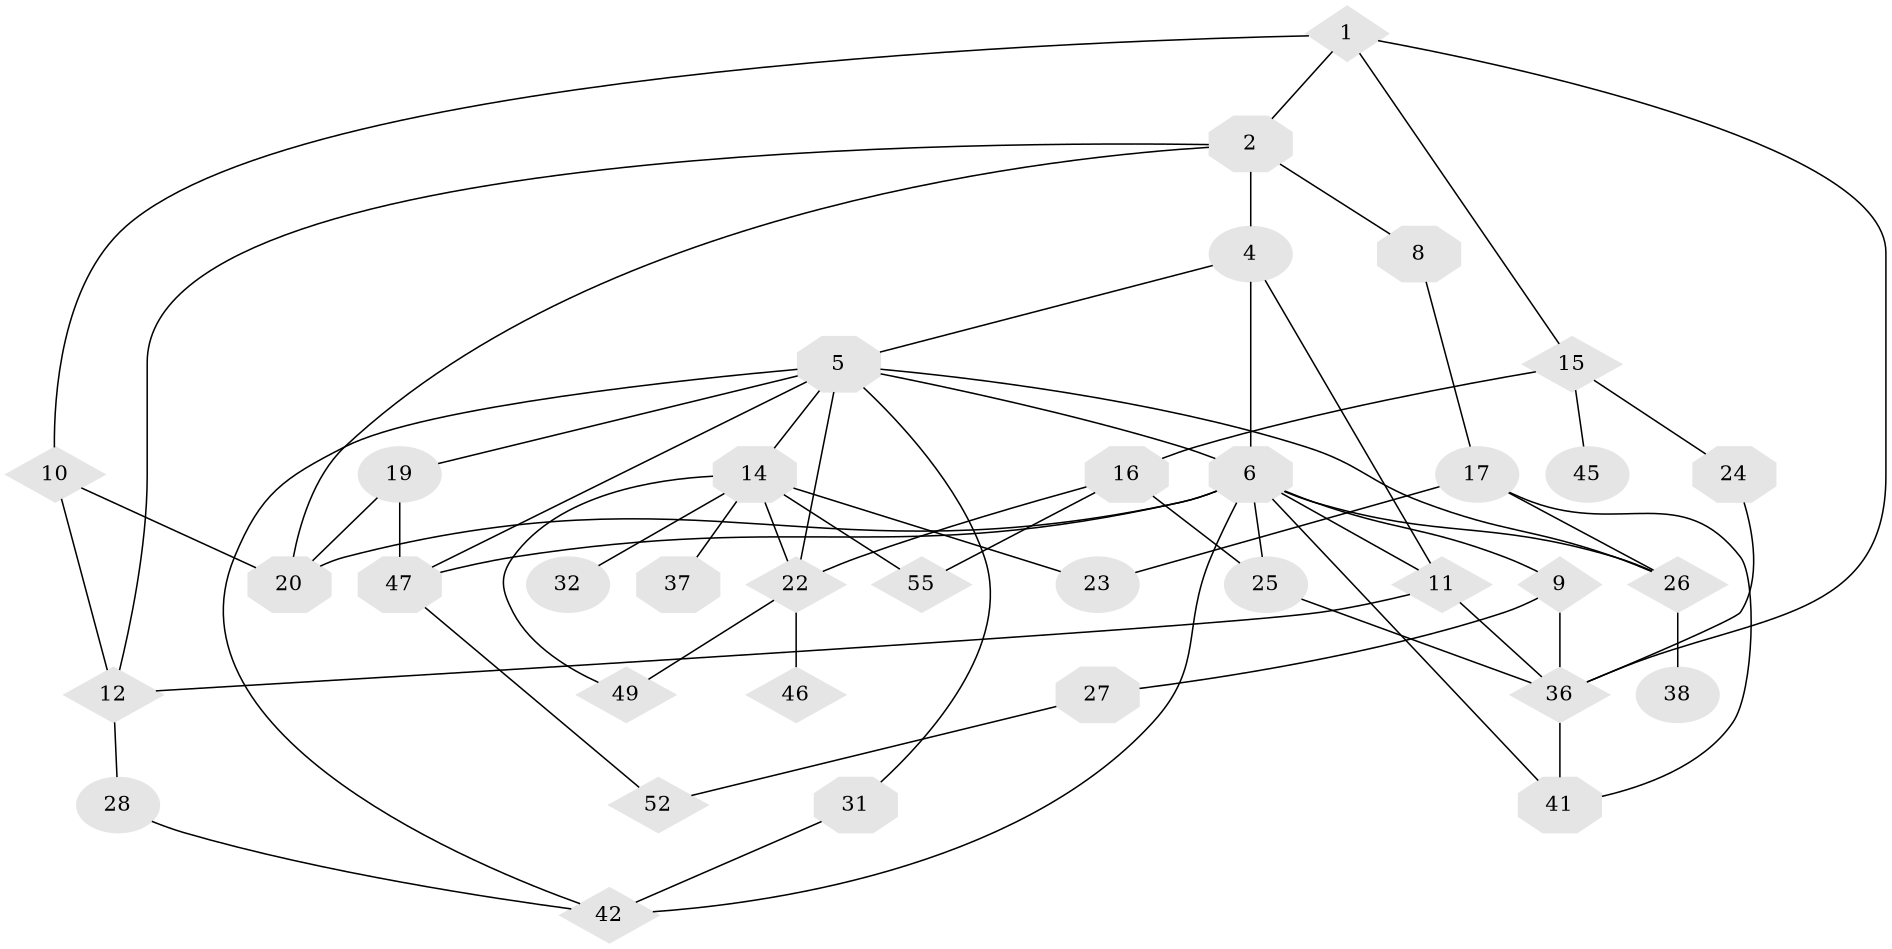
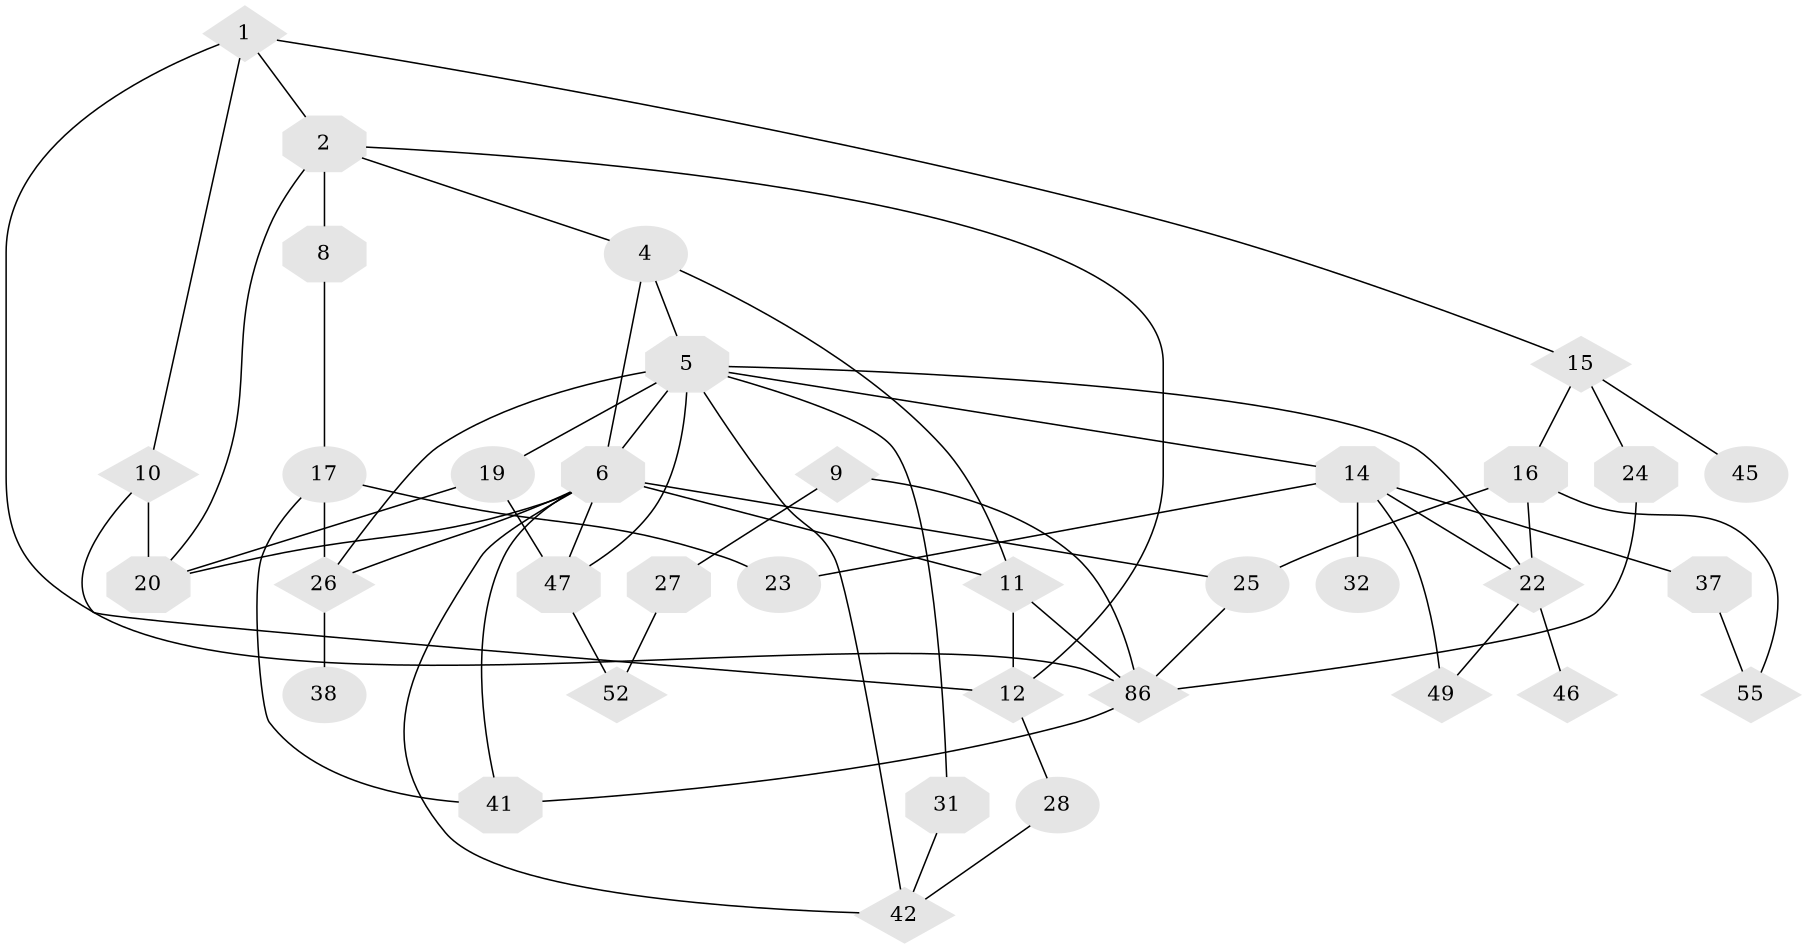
(819, 517) -> (1731, 642)
(1444, 537) -> none
(1560, 695) -> (1139, 695)
